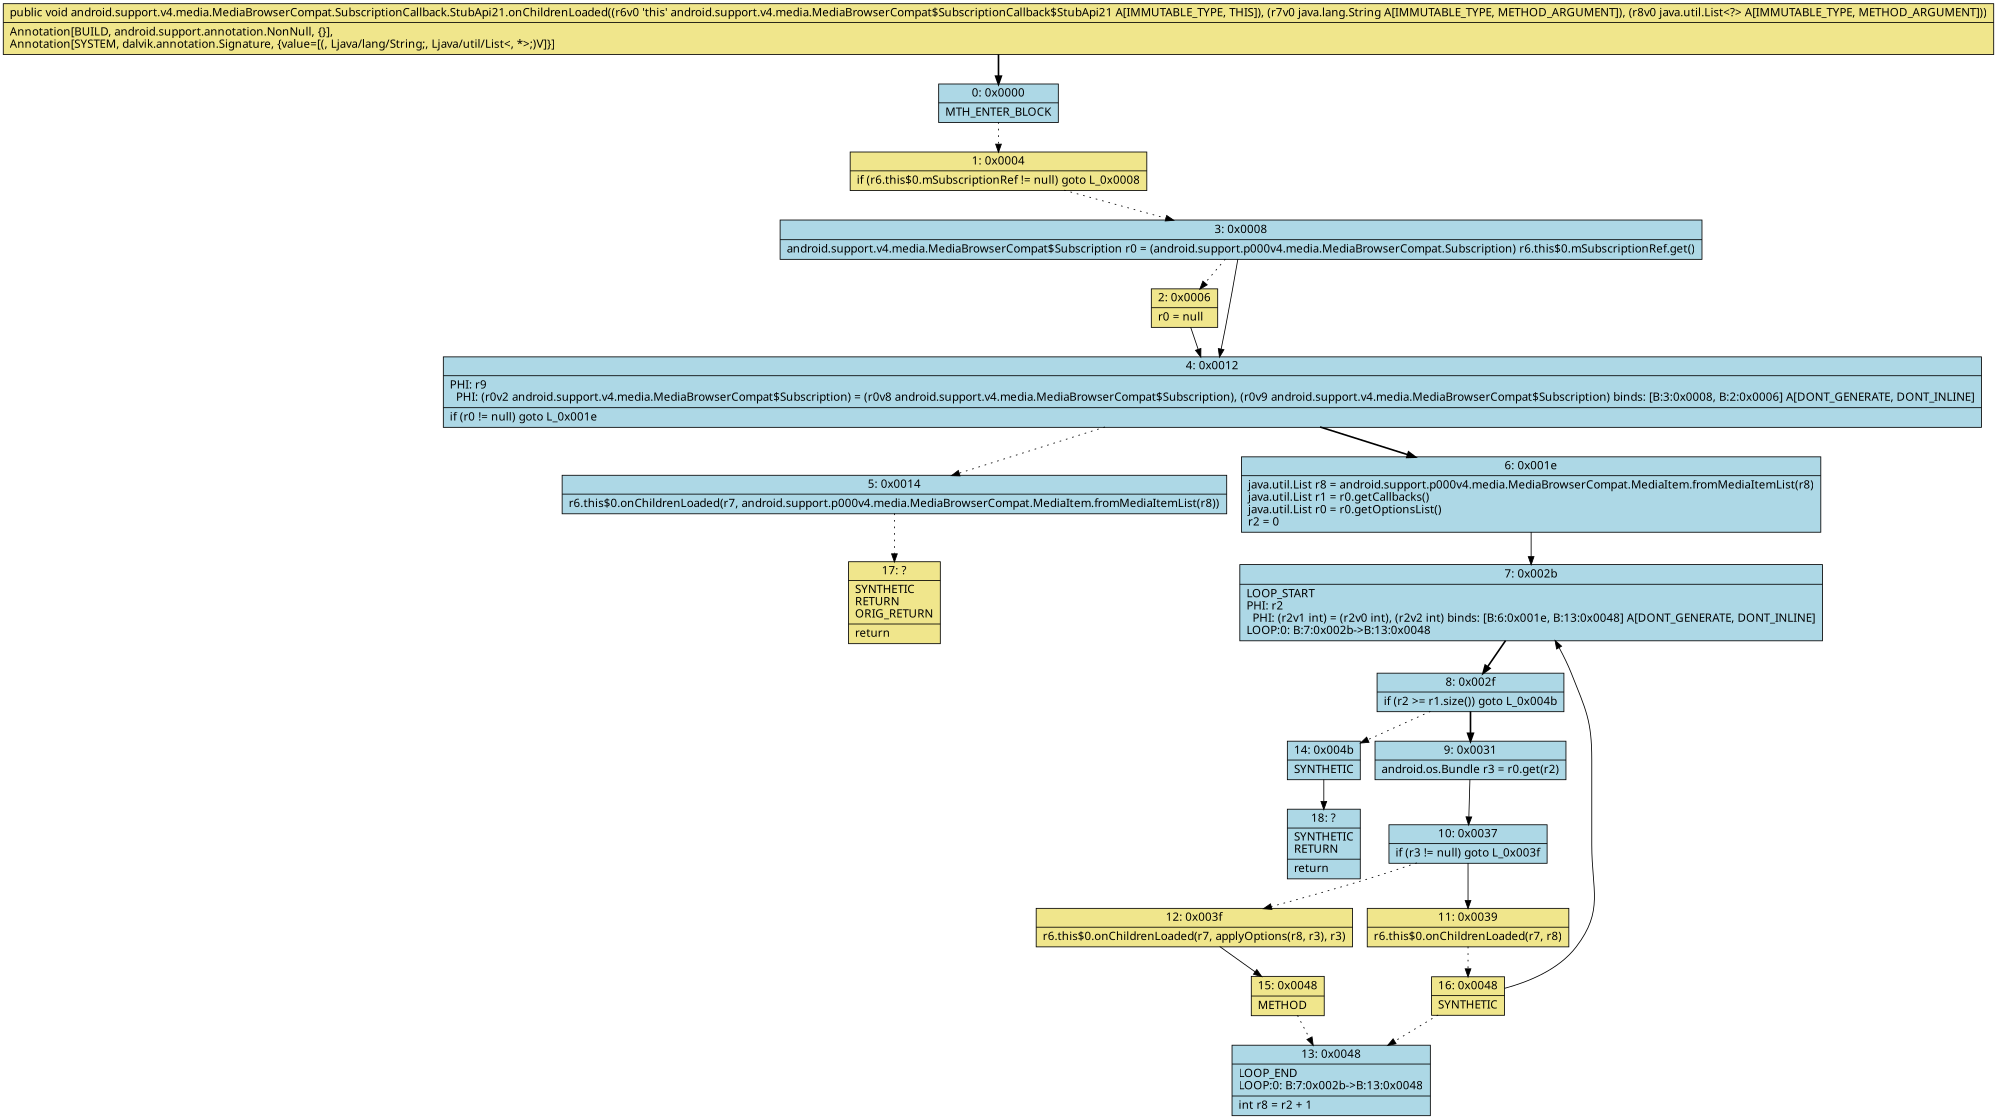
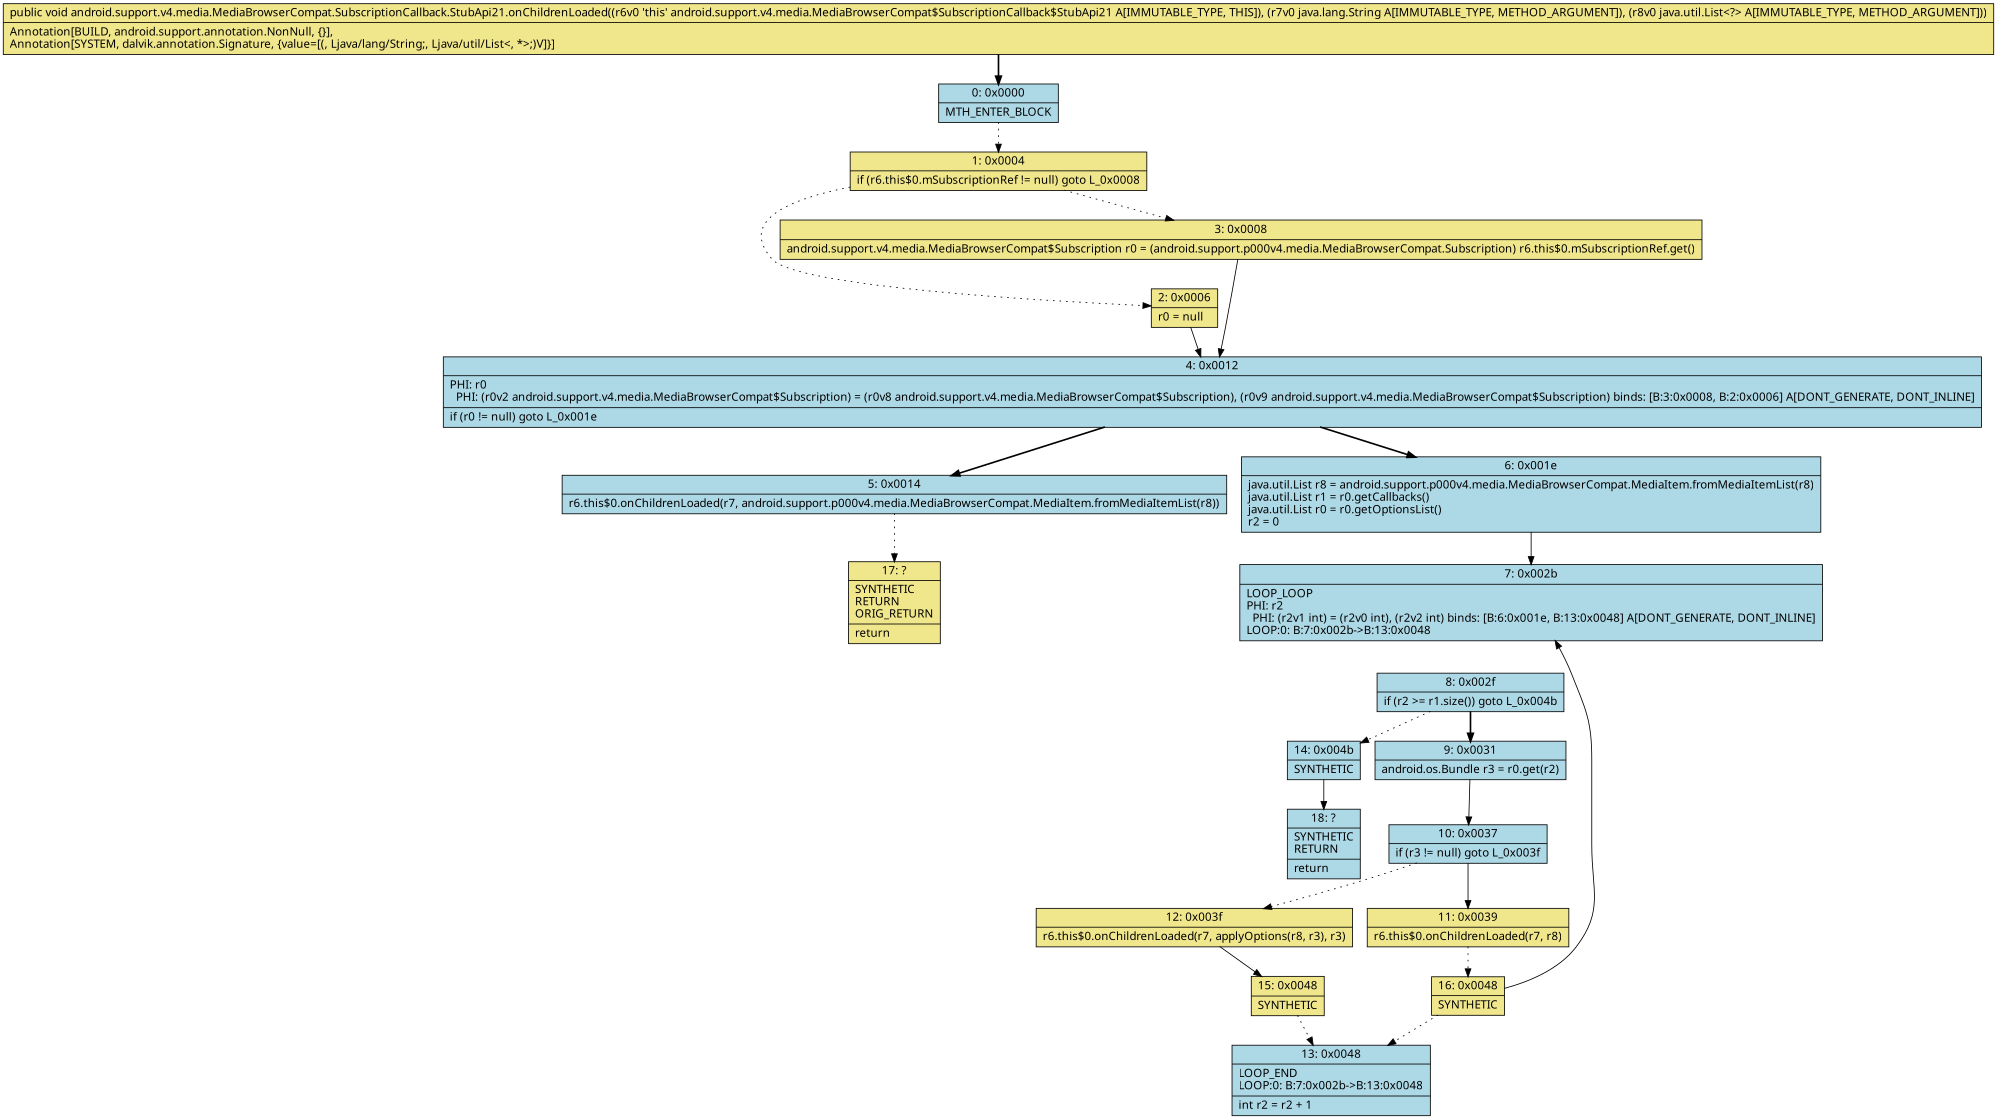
(1241, 240) -> (1241, 240)
(1215, 271) -> (889, 286)
(470, 385) -> (470, 385)
(1032, 450) -> (1032, 450)
(1281, 594) -> (1280, 594)
(1497, 654) -> none
(1283, 1005) -> (1288, 1005)
(1276, 1105) -> (1276, 1105)
